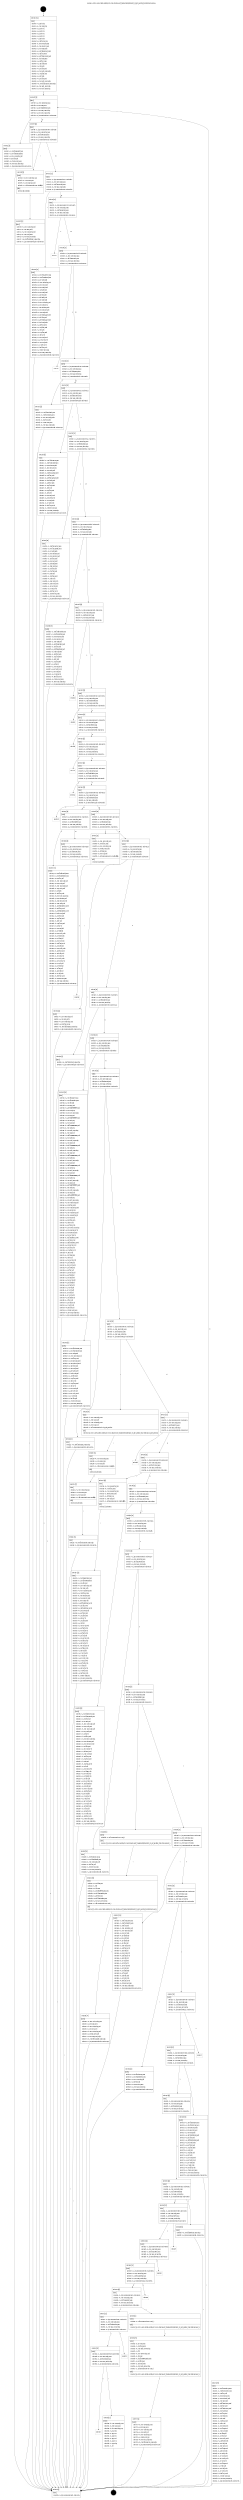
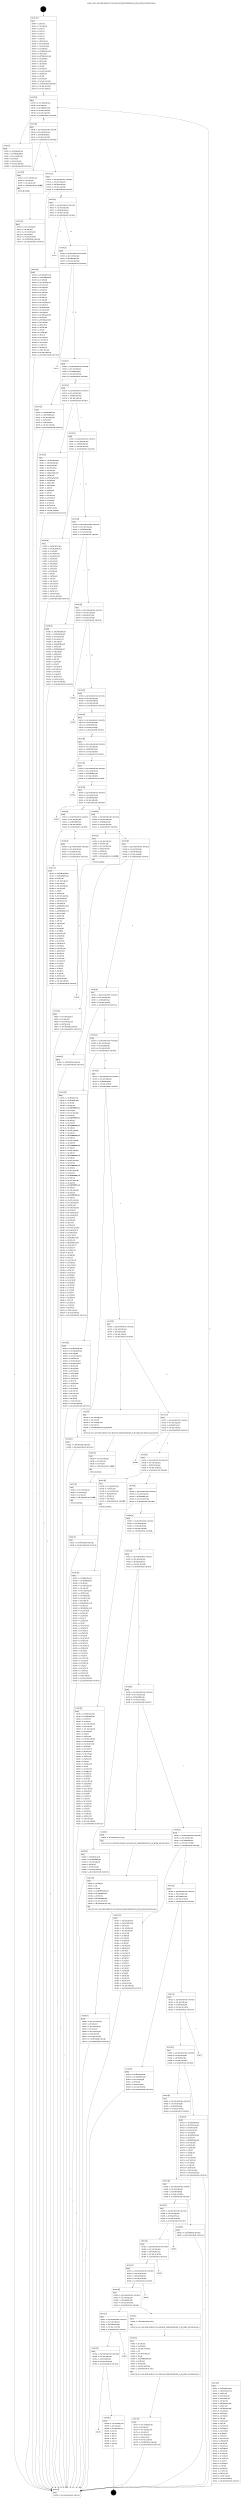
(42, 120) -> (43, 120)
(73, 747) -> none
